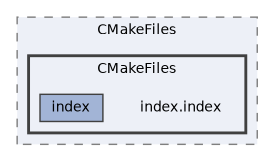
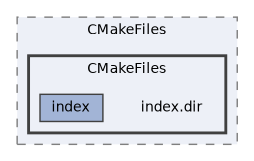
(182, 108) -> (172, 108)
